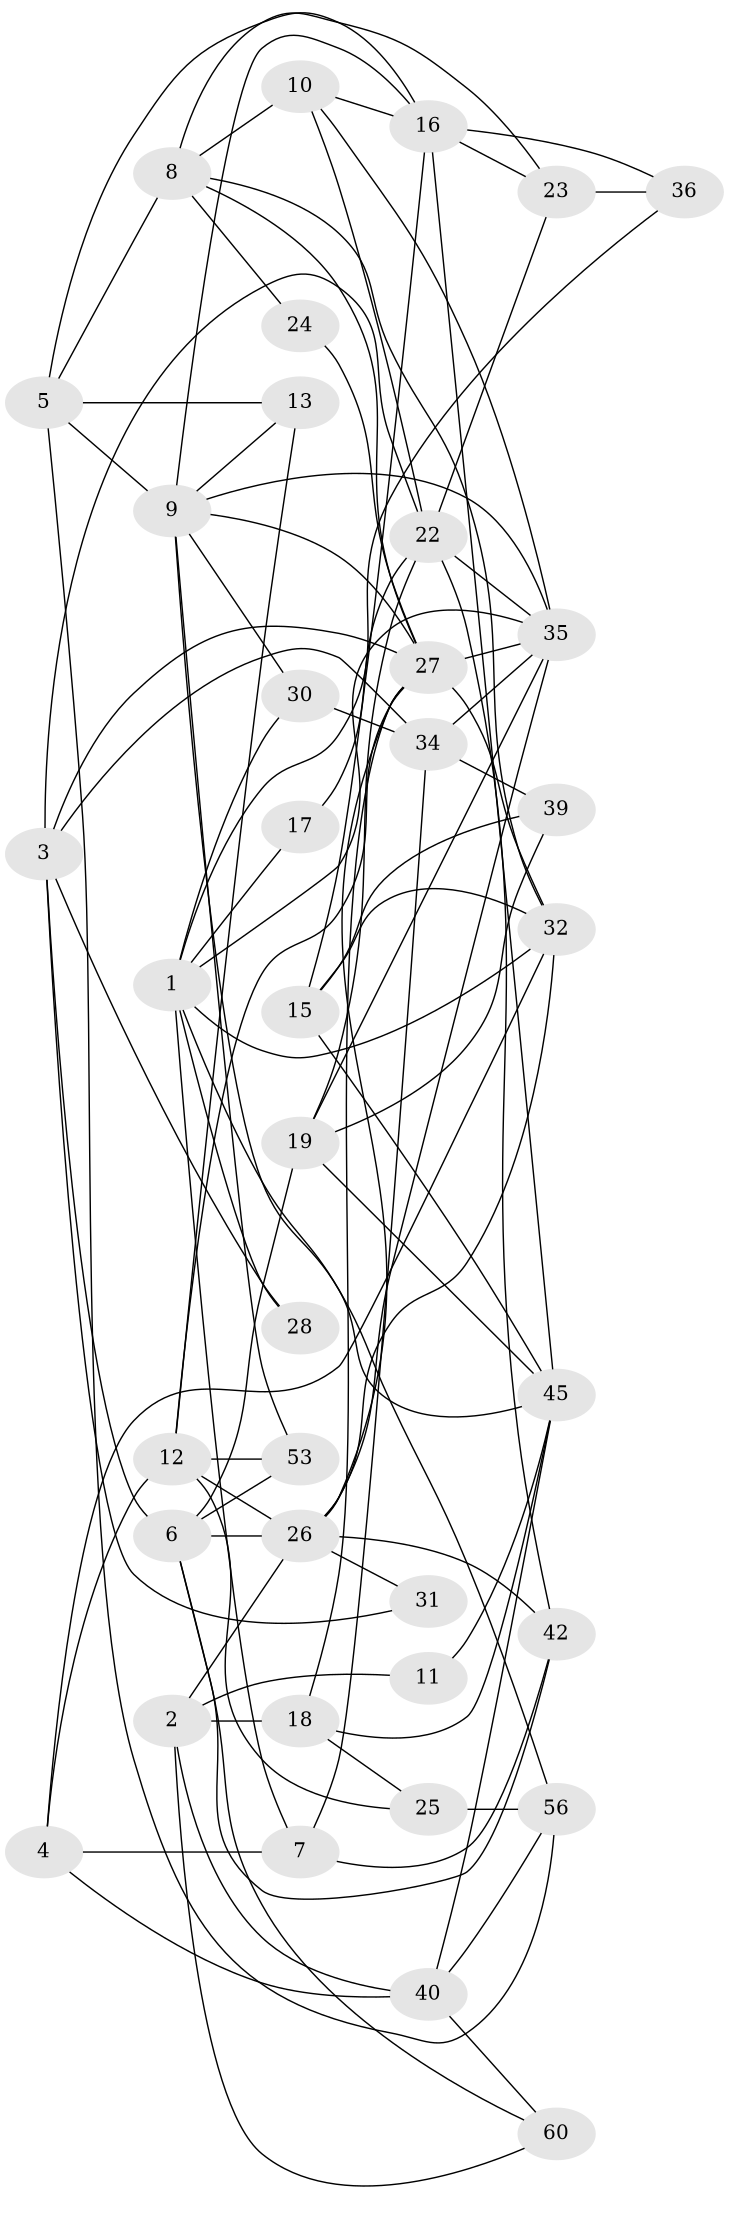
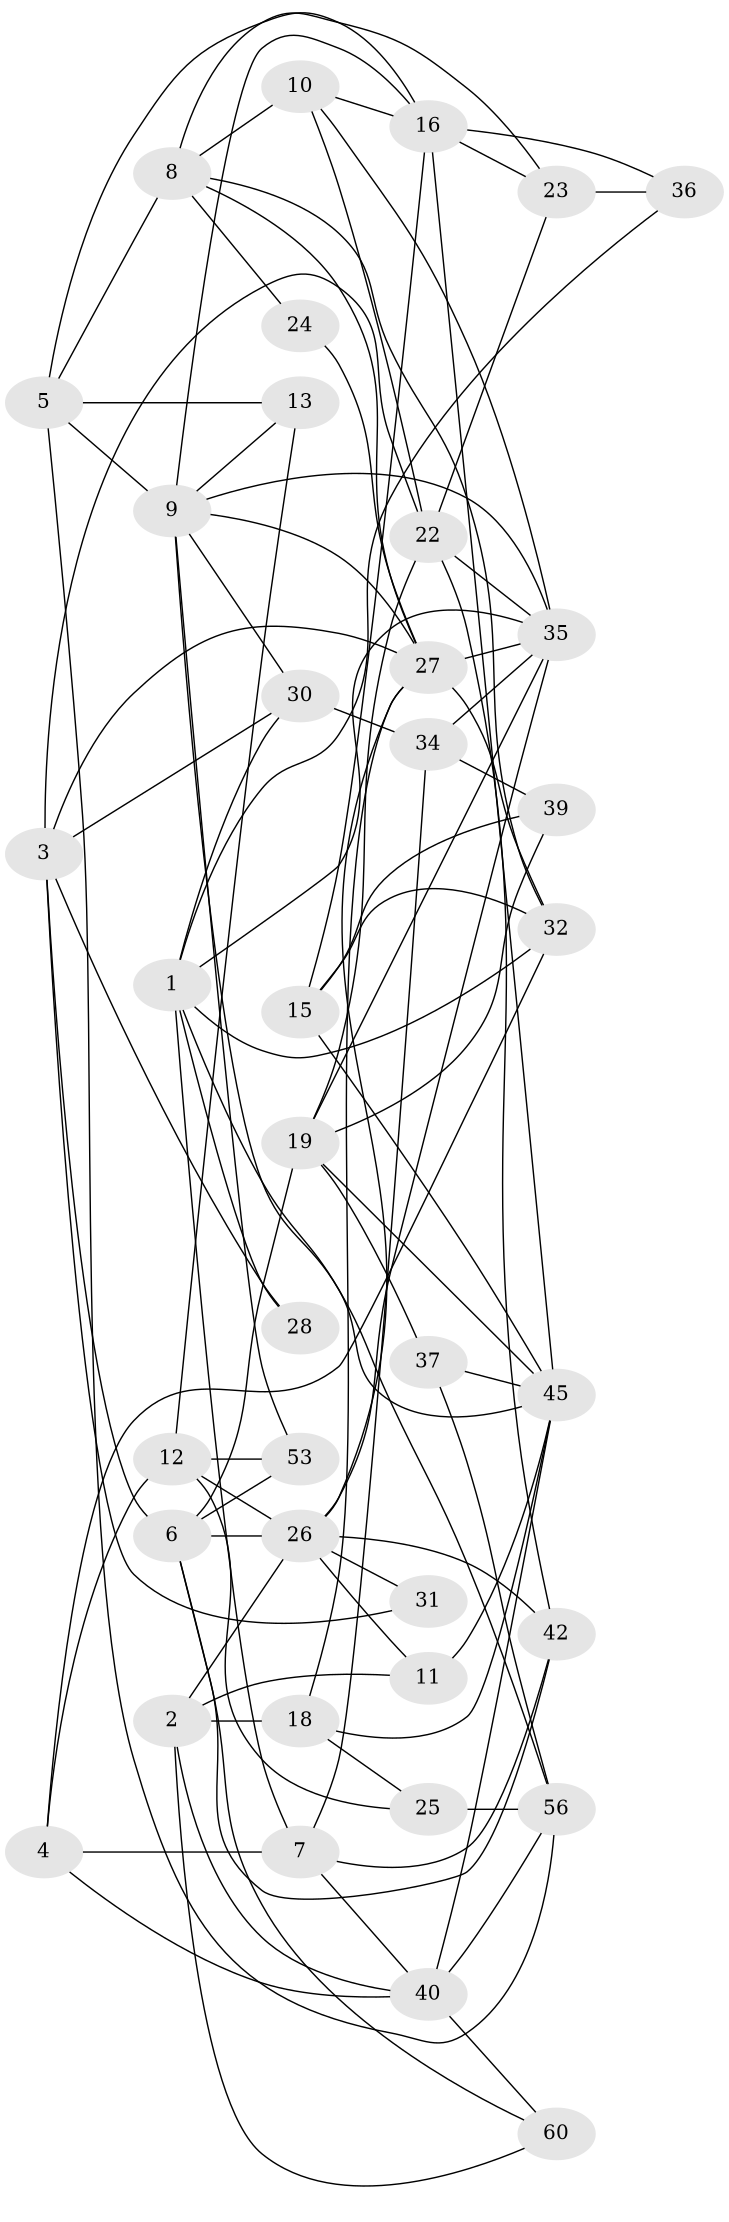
(219, 678) -> (172, 775)
(300, 827) -> none
(244, 1015) -> none
(462, 1269) -> (349, 1593)
none -> (429, 1362)
none -> (365, 1923)
